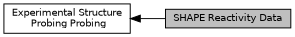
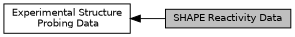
(67, 19) -> (67, 19)
